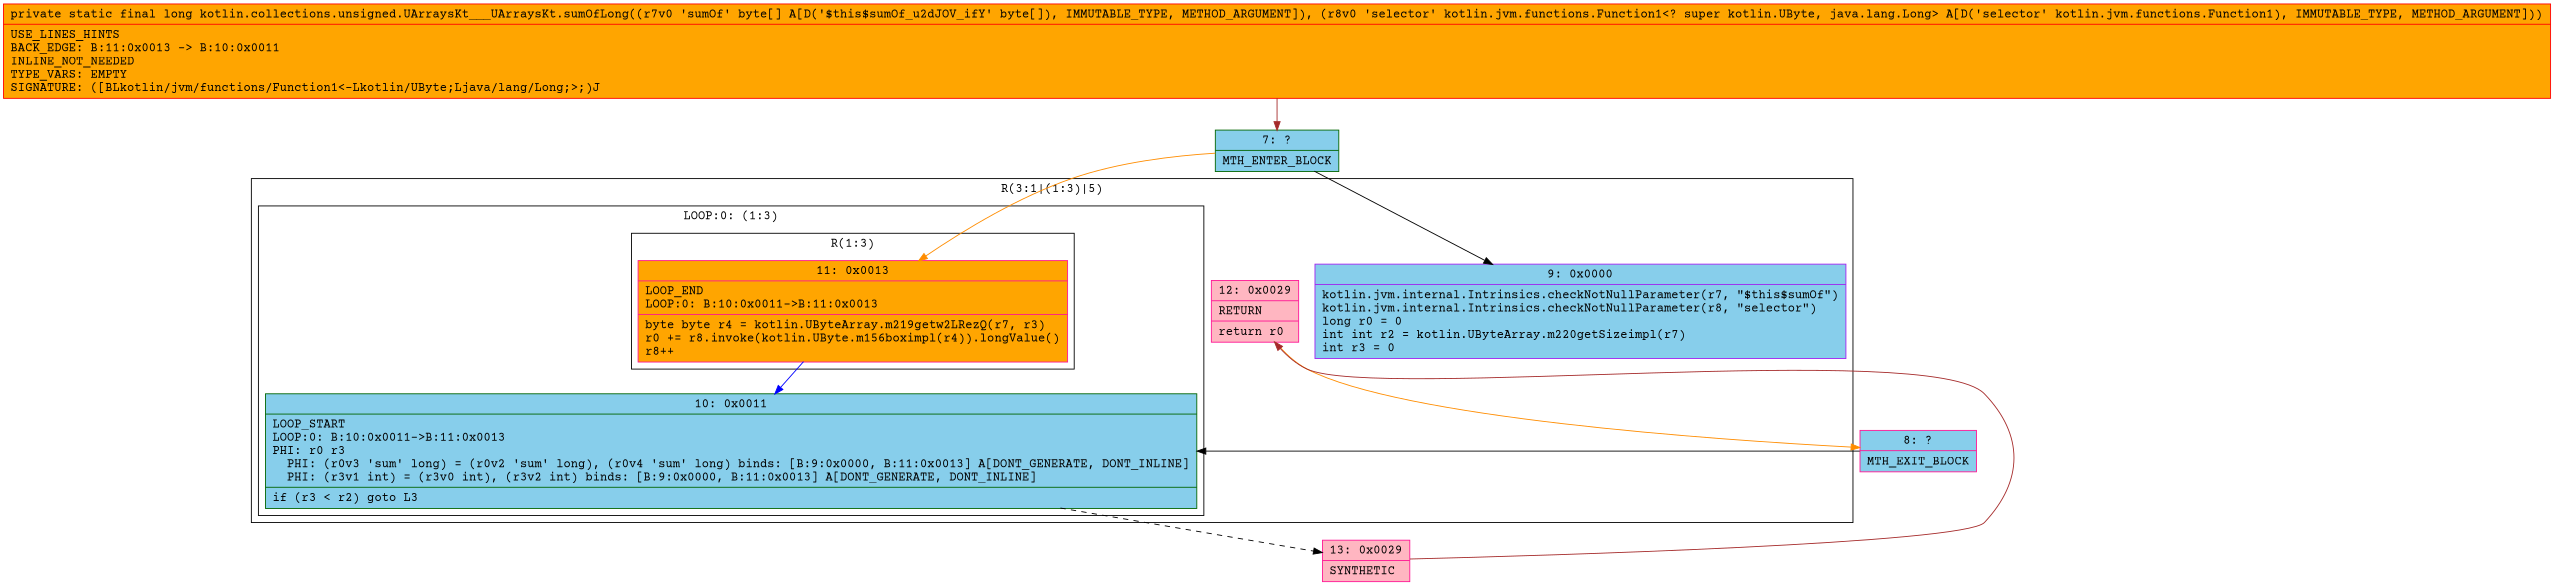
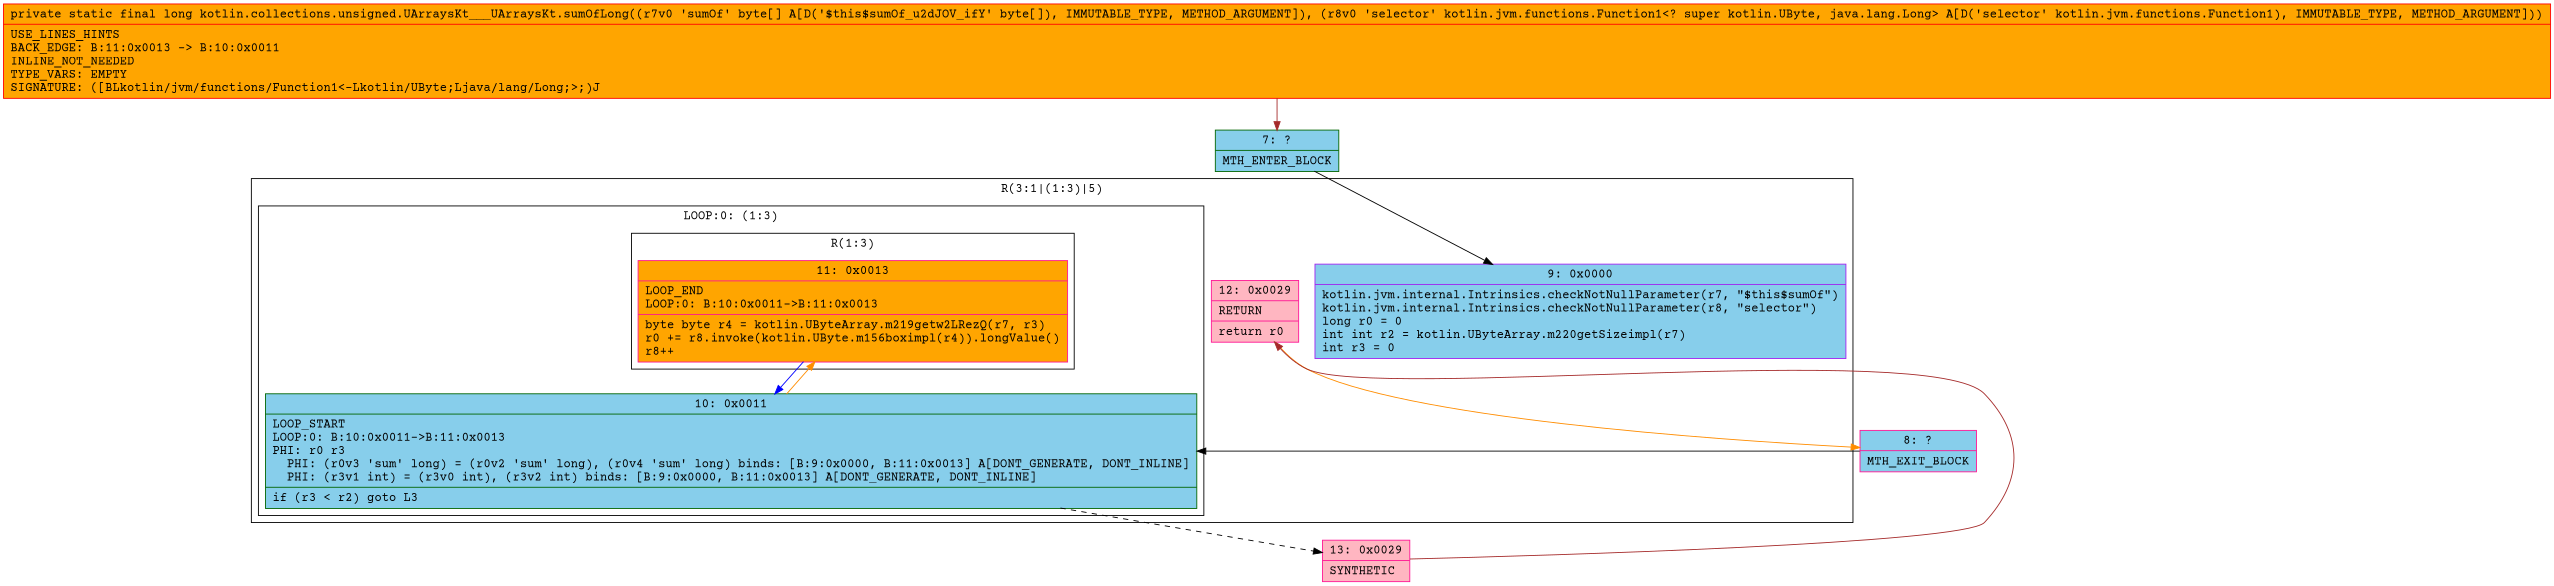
(1055, 185) -> (798, 381)
